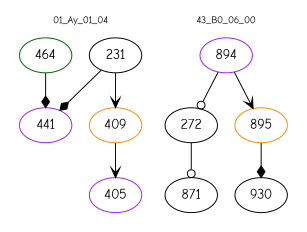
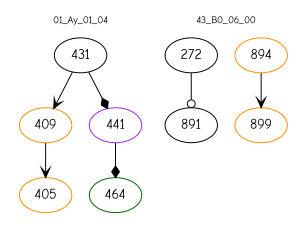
(116, 55) -> (81, 55)
(226, 55) -> (261, 55)
(46, 85) -> (116, 154)
(211, 87) -> none
(261, 125) -> (261, 125)
(116, 195) -> (46, 195)
(191, 195) -> (191, 125)
(261, 195) -> none
